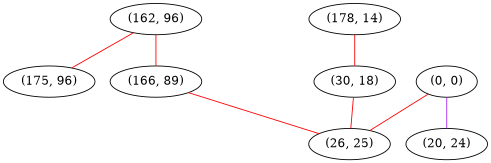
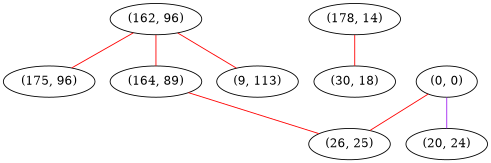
(156, 82) -> (156, 82)
none -> (258, 82)
(352, 113) -> none
